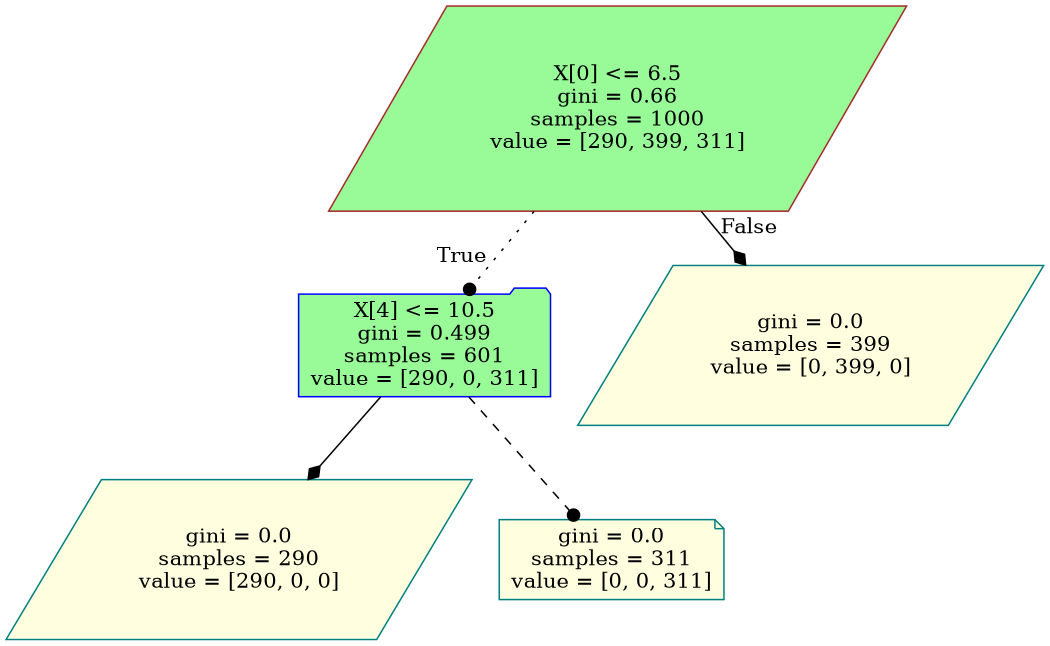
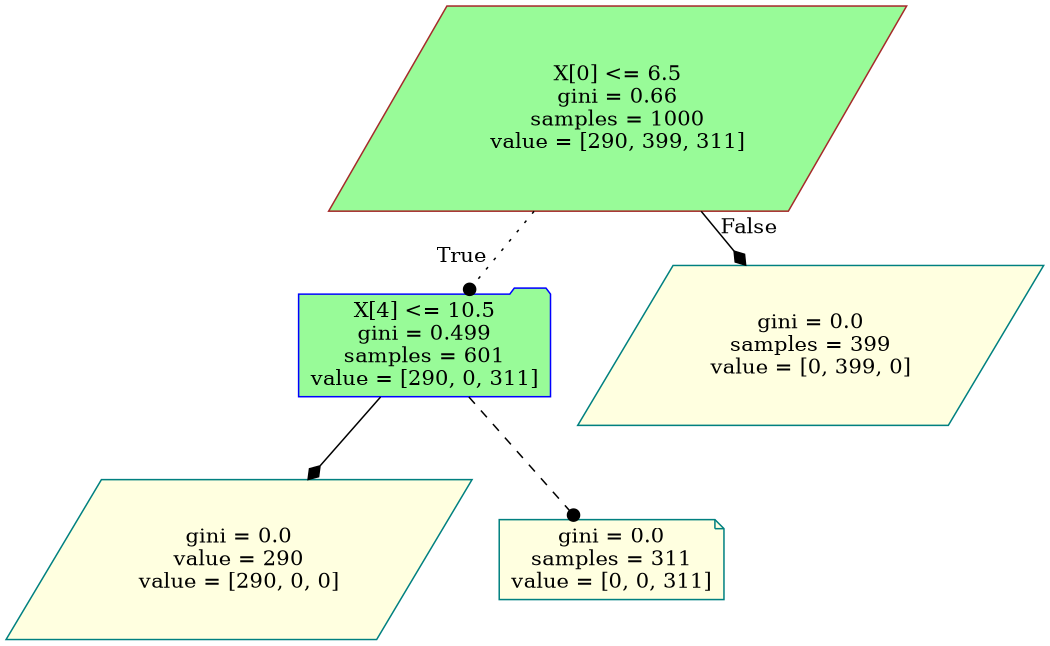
(239, 560) -> (239, 560)
